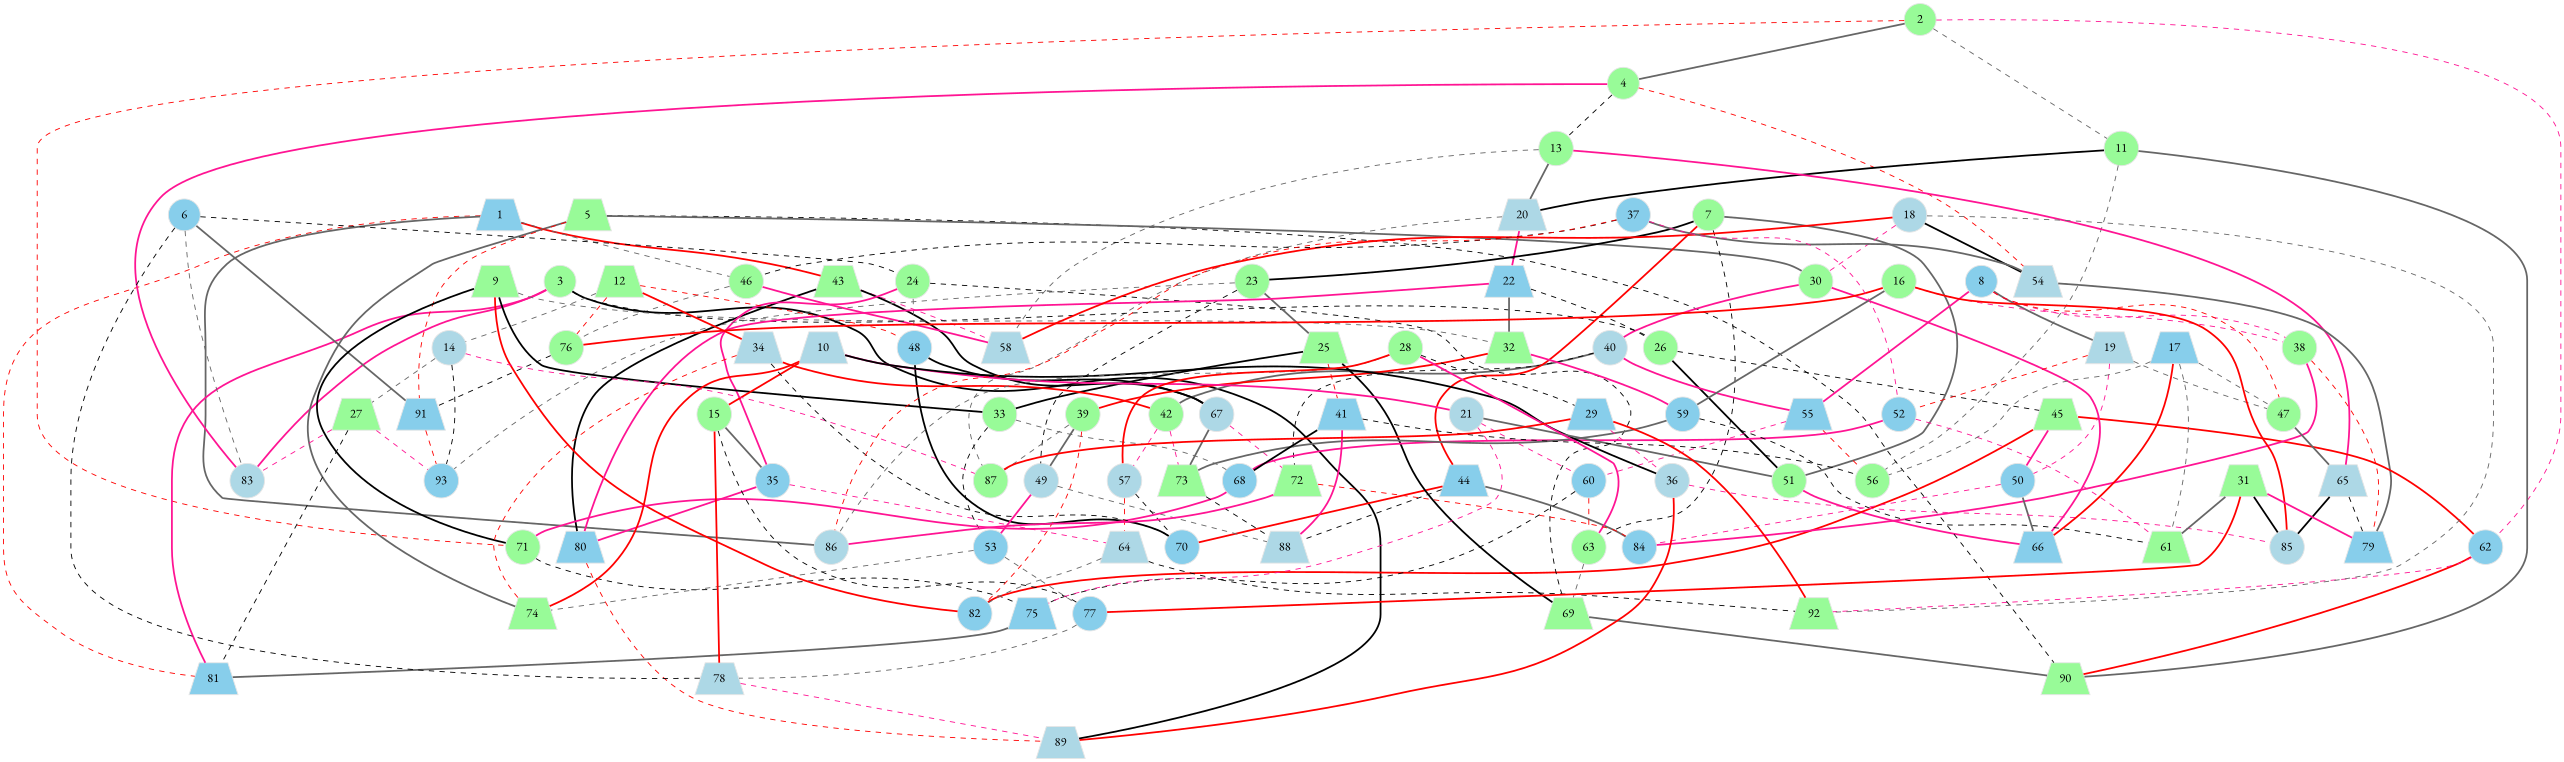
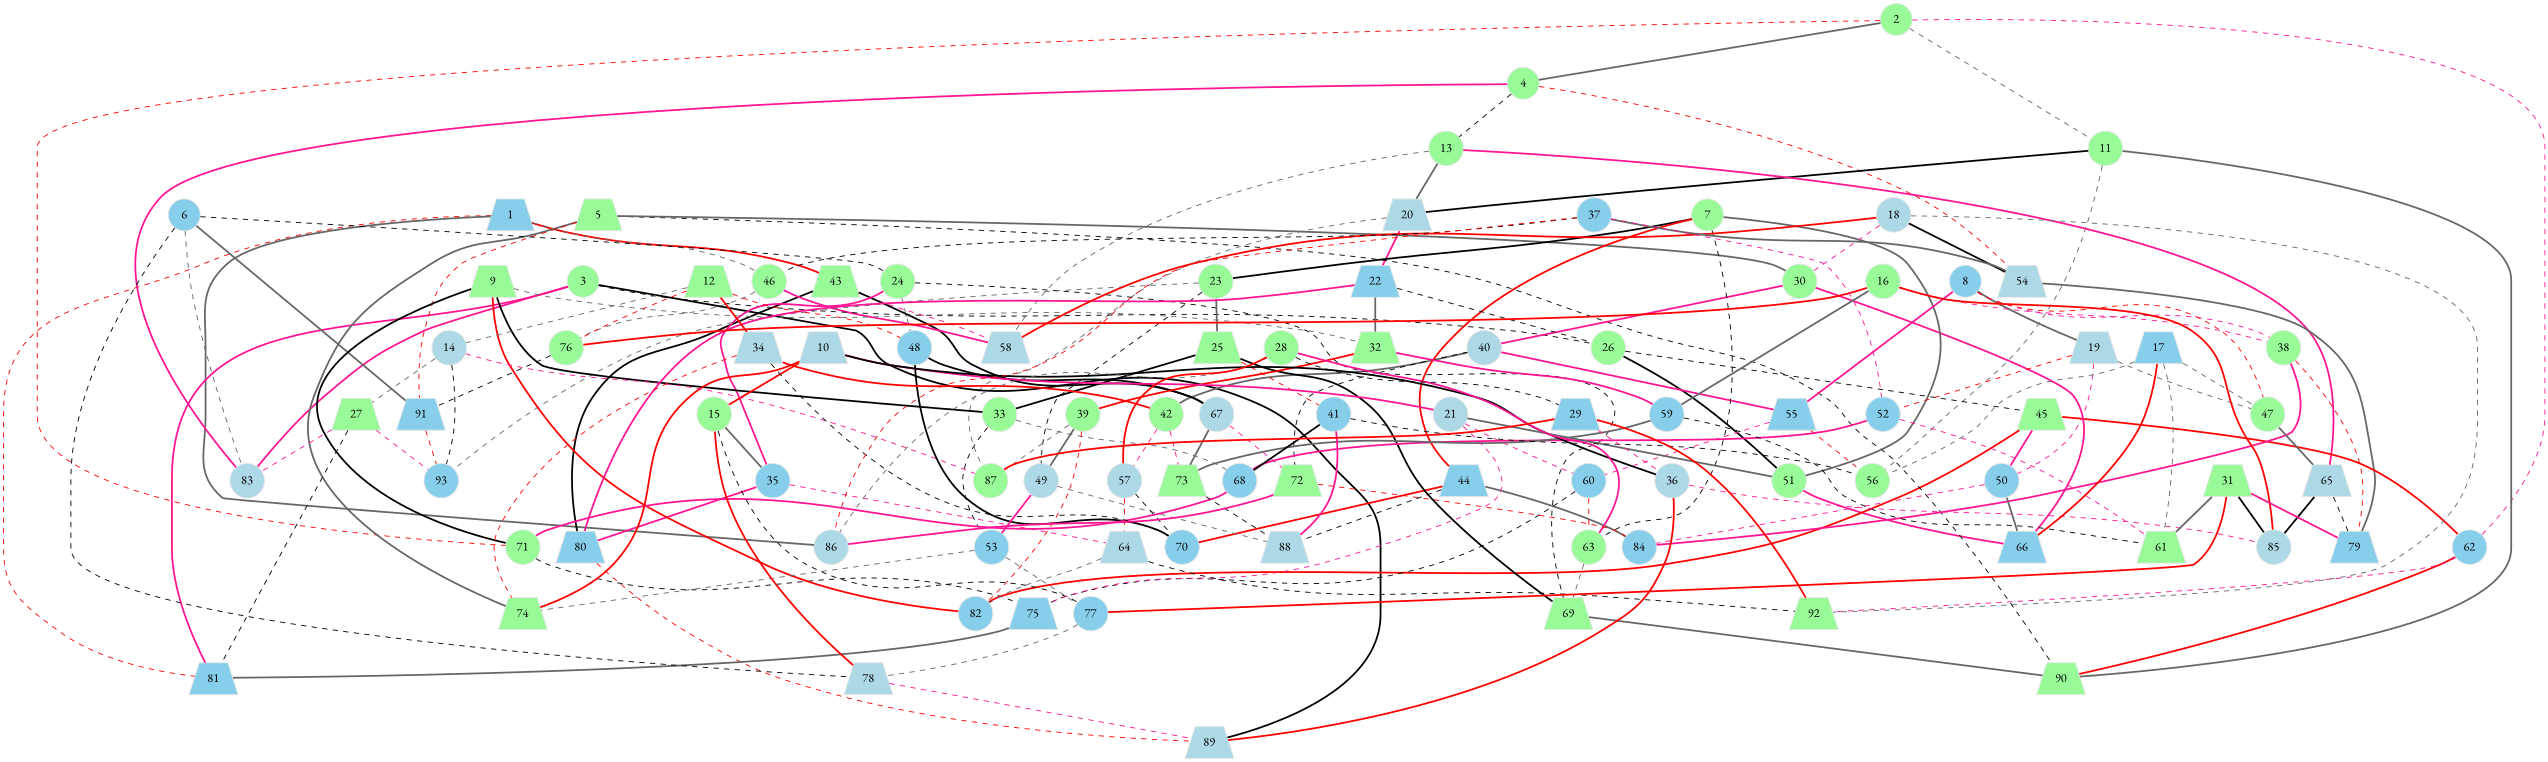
(1342, 414) -> (1334, 414)
